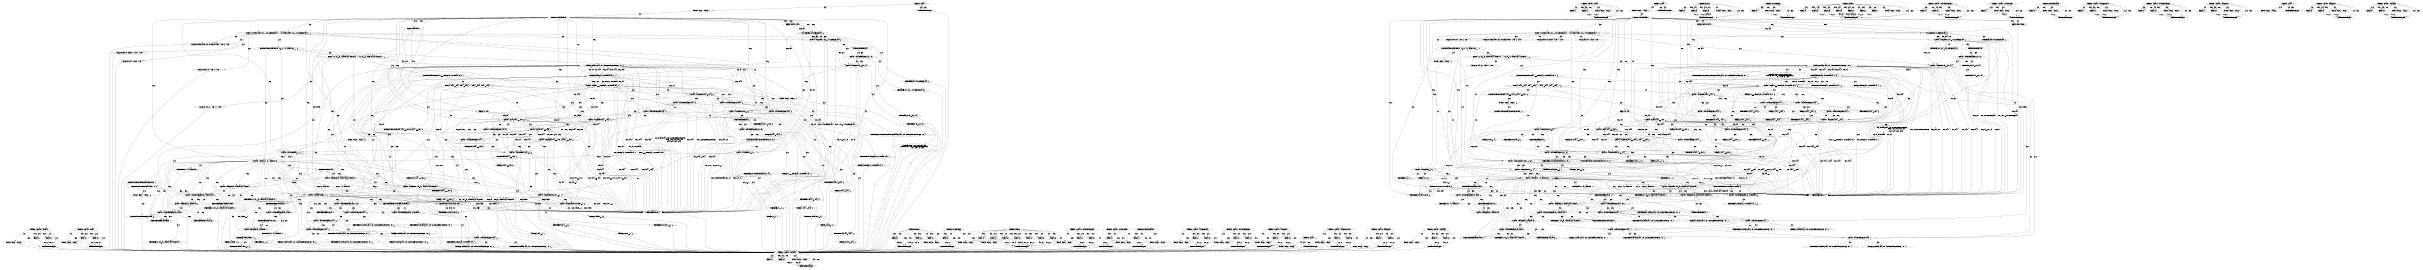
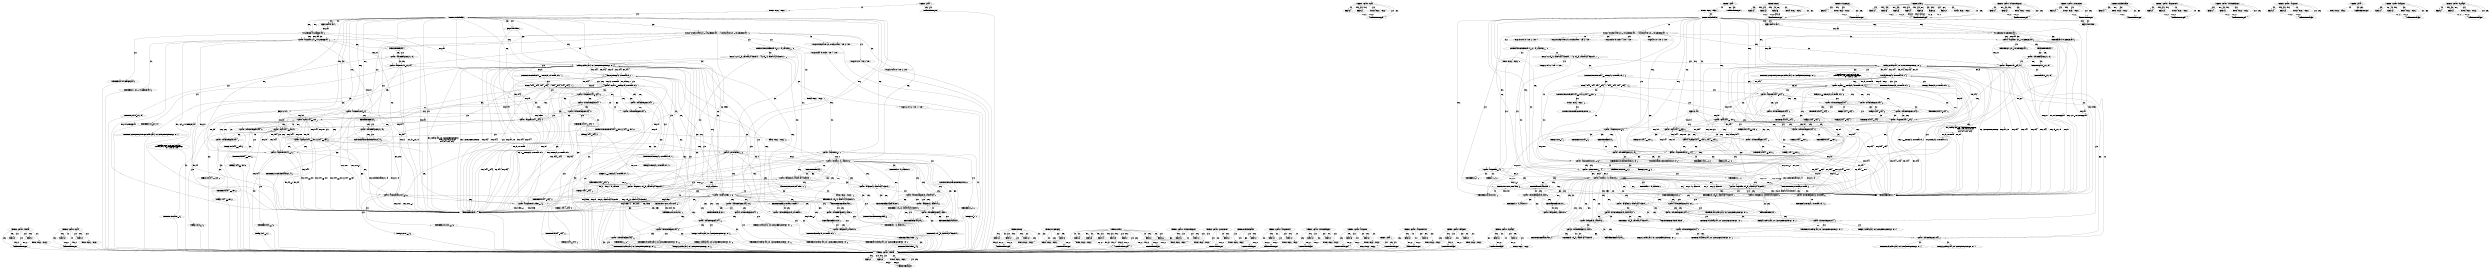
(597, 217) -> none
(232, 242) -> none
